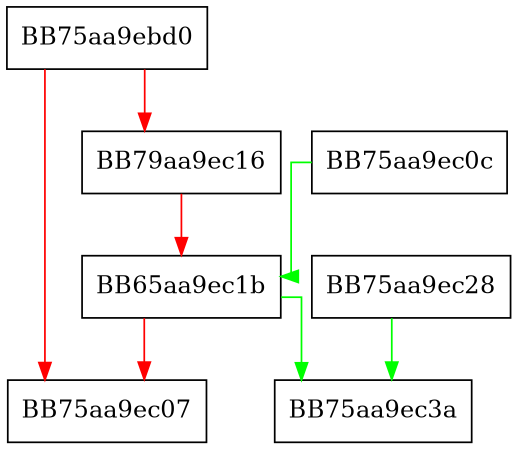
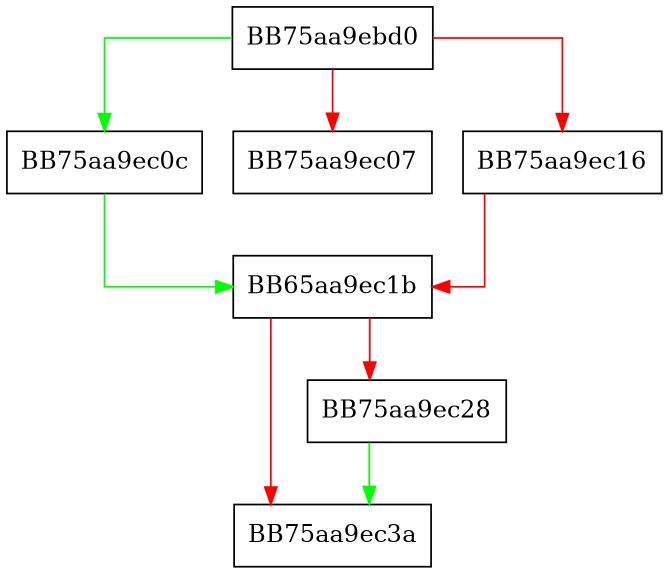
none -> (130, 38)
(181, 162) -> (562, 162)
(301, 320) -> (271, 403)
(144, 340) -> (370, 340)
